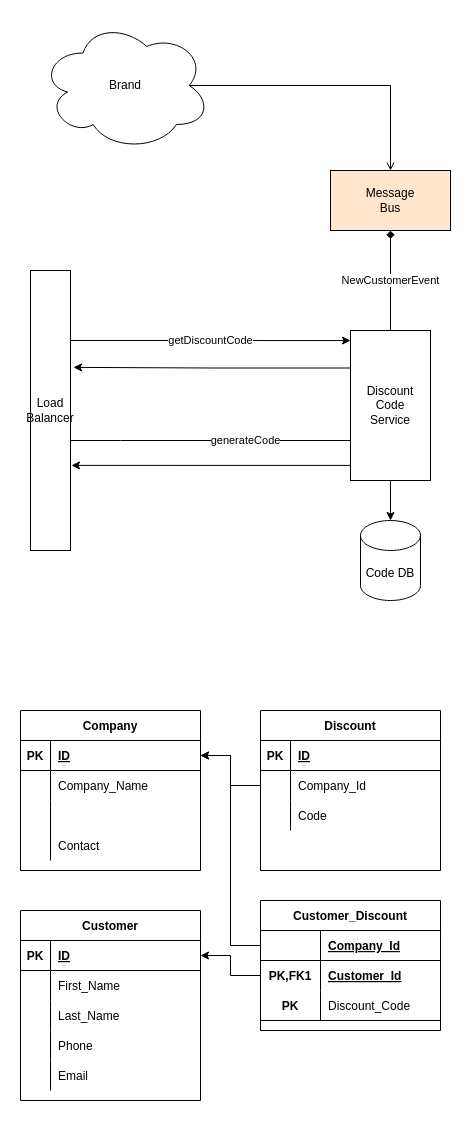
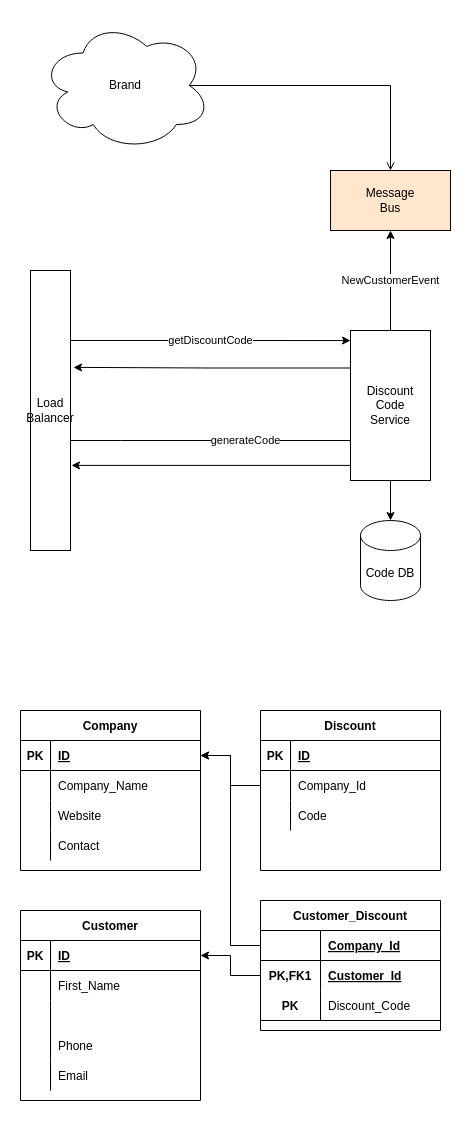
(391, 239) -> (391, 238)
none -> (126, 816)
(126, 1016) -> none
